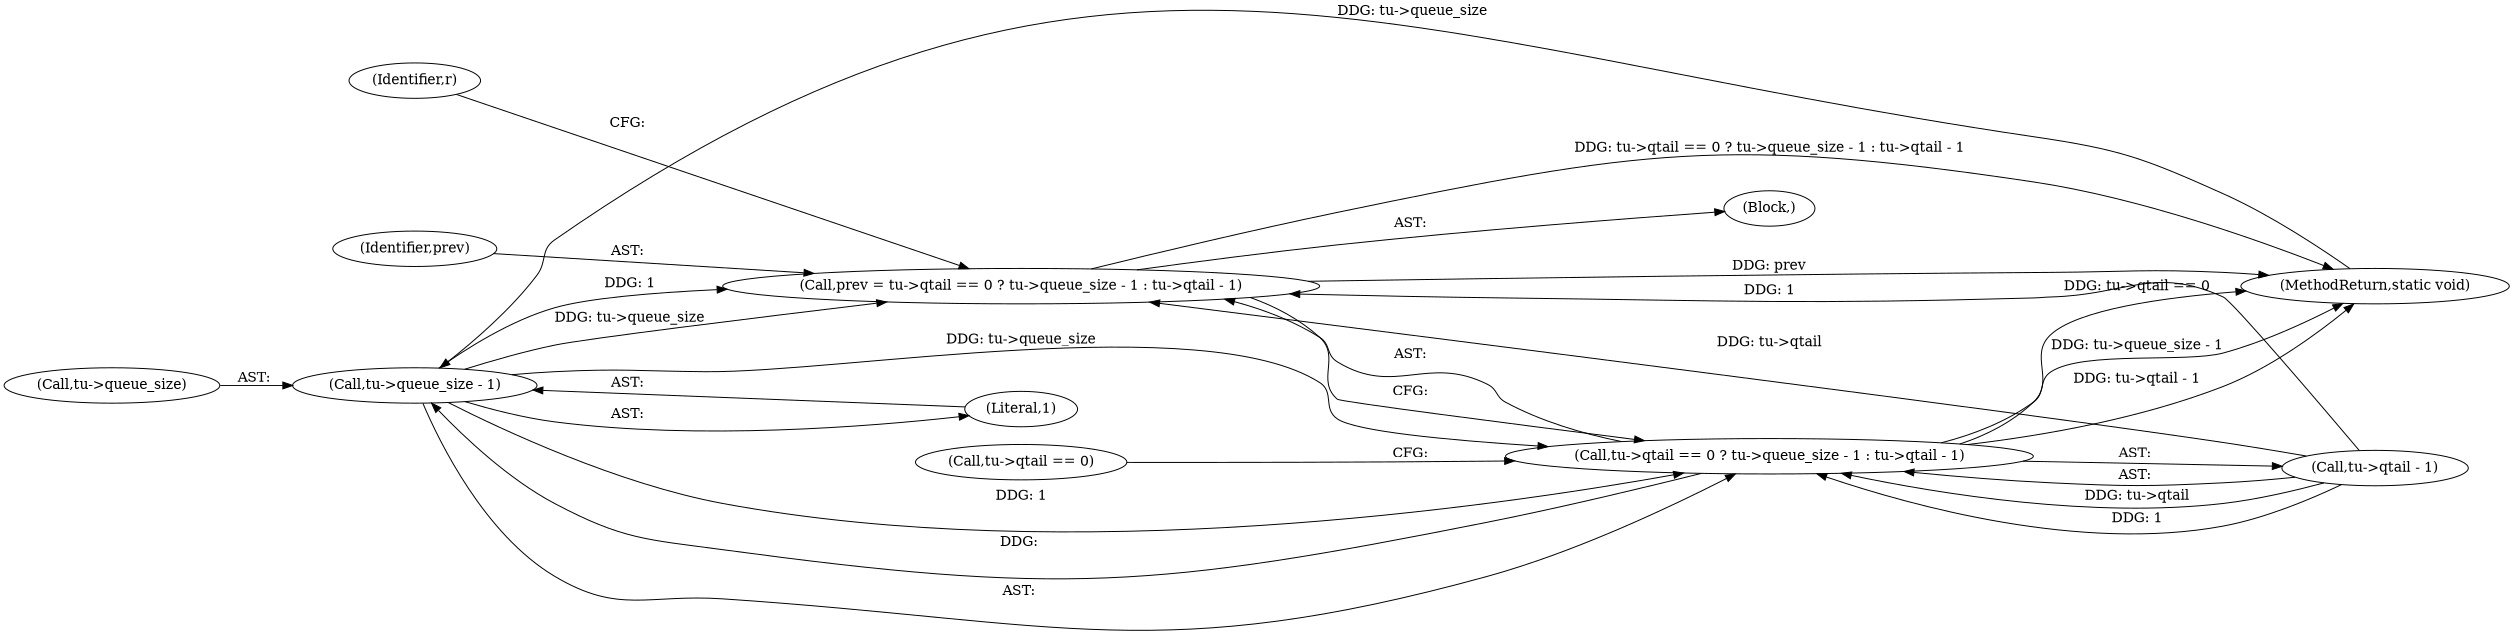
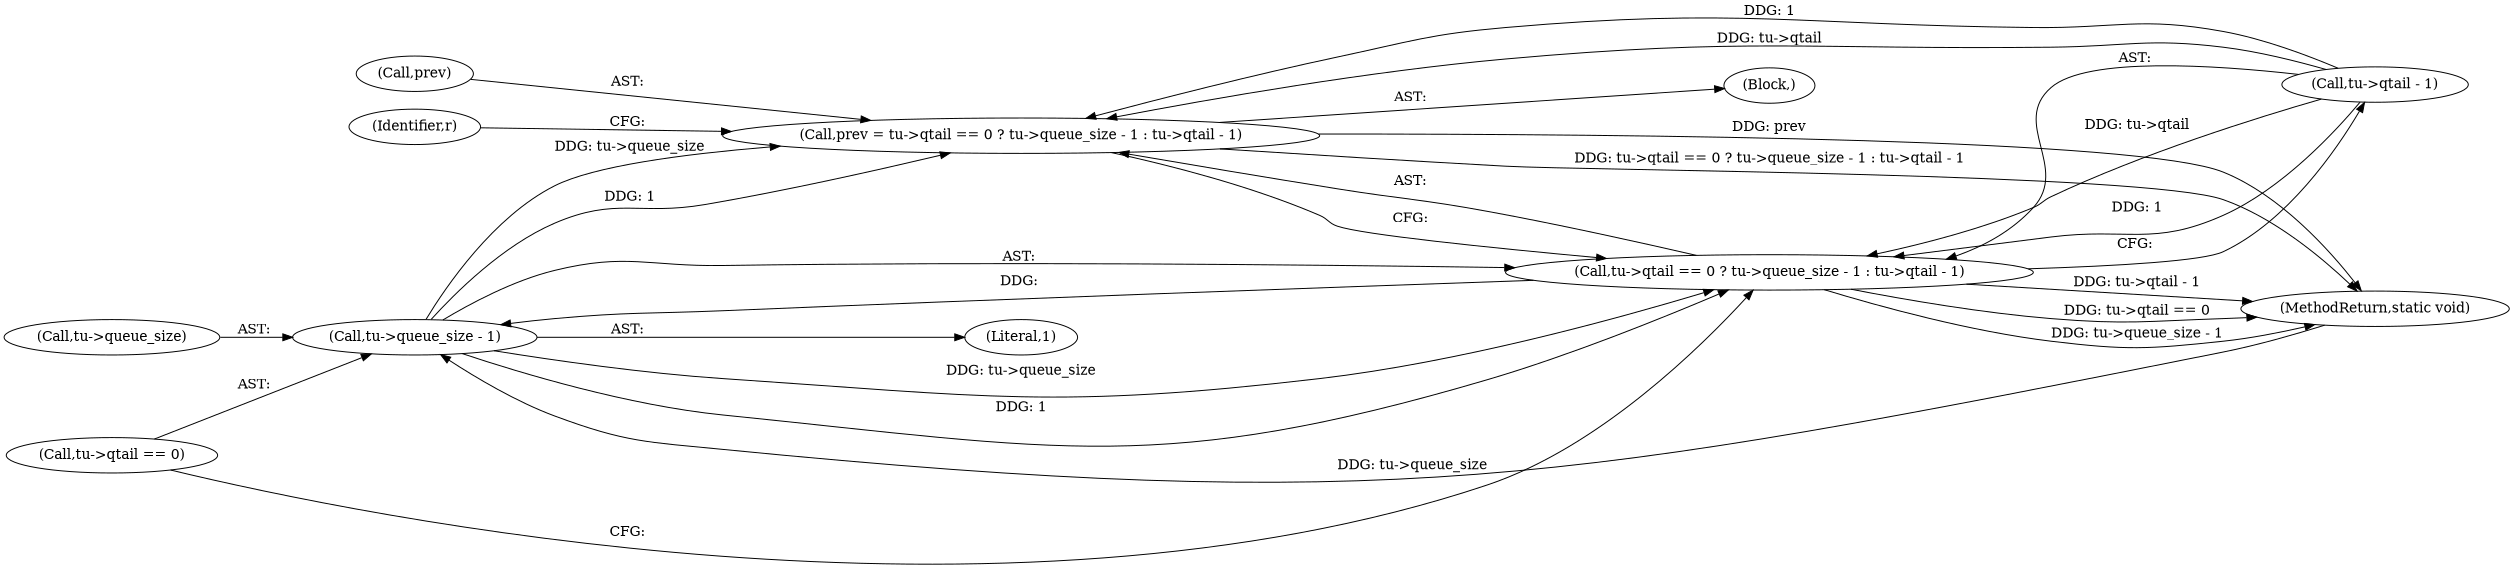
(415, 249) -> (415, 74)
(754, 399) -> (258, 398)
(2137, 454) -> (2137, 244)
